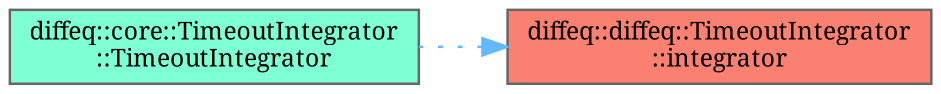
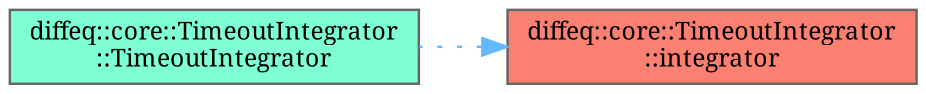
(719, 47) -> (712, 47)
